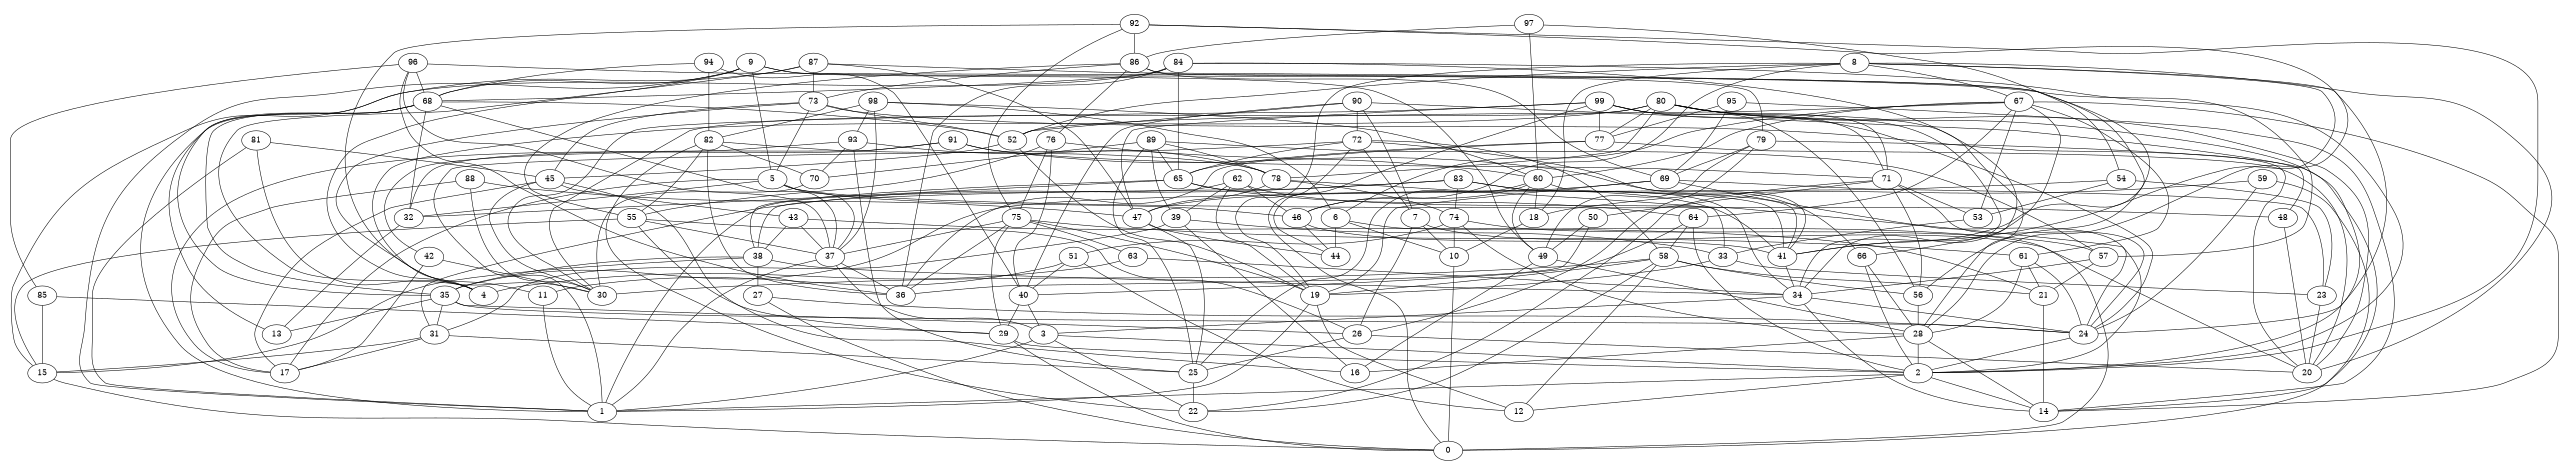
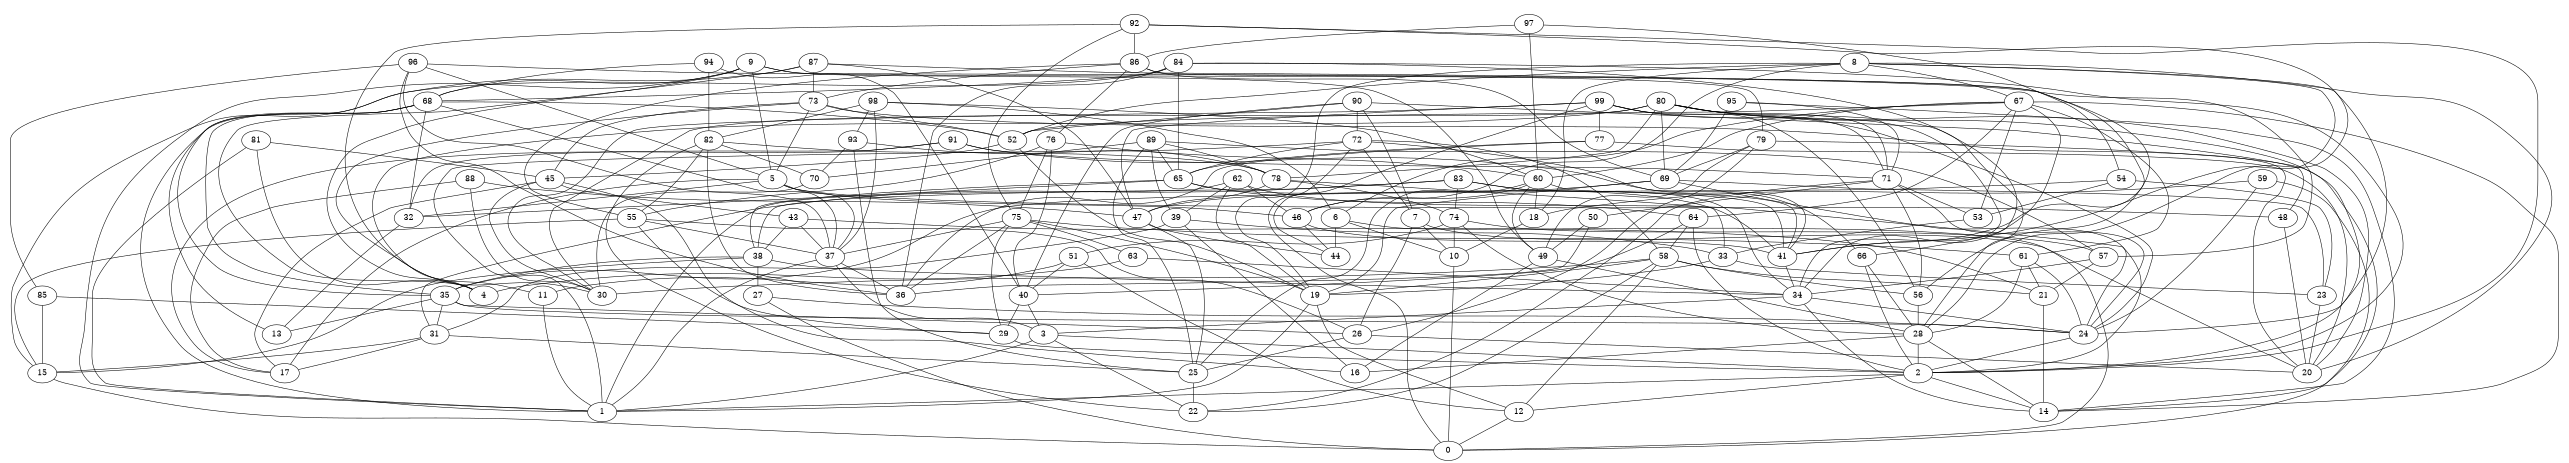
(420, 81) -> (584, 118)
(1630, 121) -> (1663, 138)
(1666, 121) -> (1843, 111)
(429, 257) -> none
(1214, 432) -> (1483, 431)
